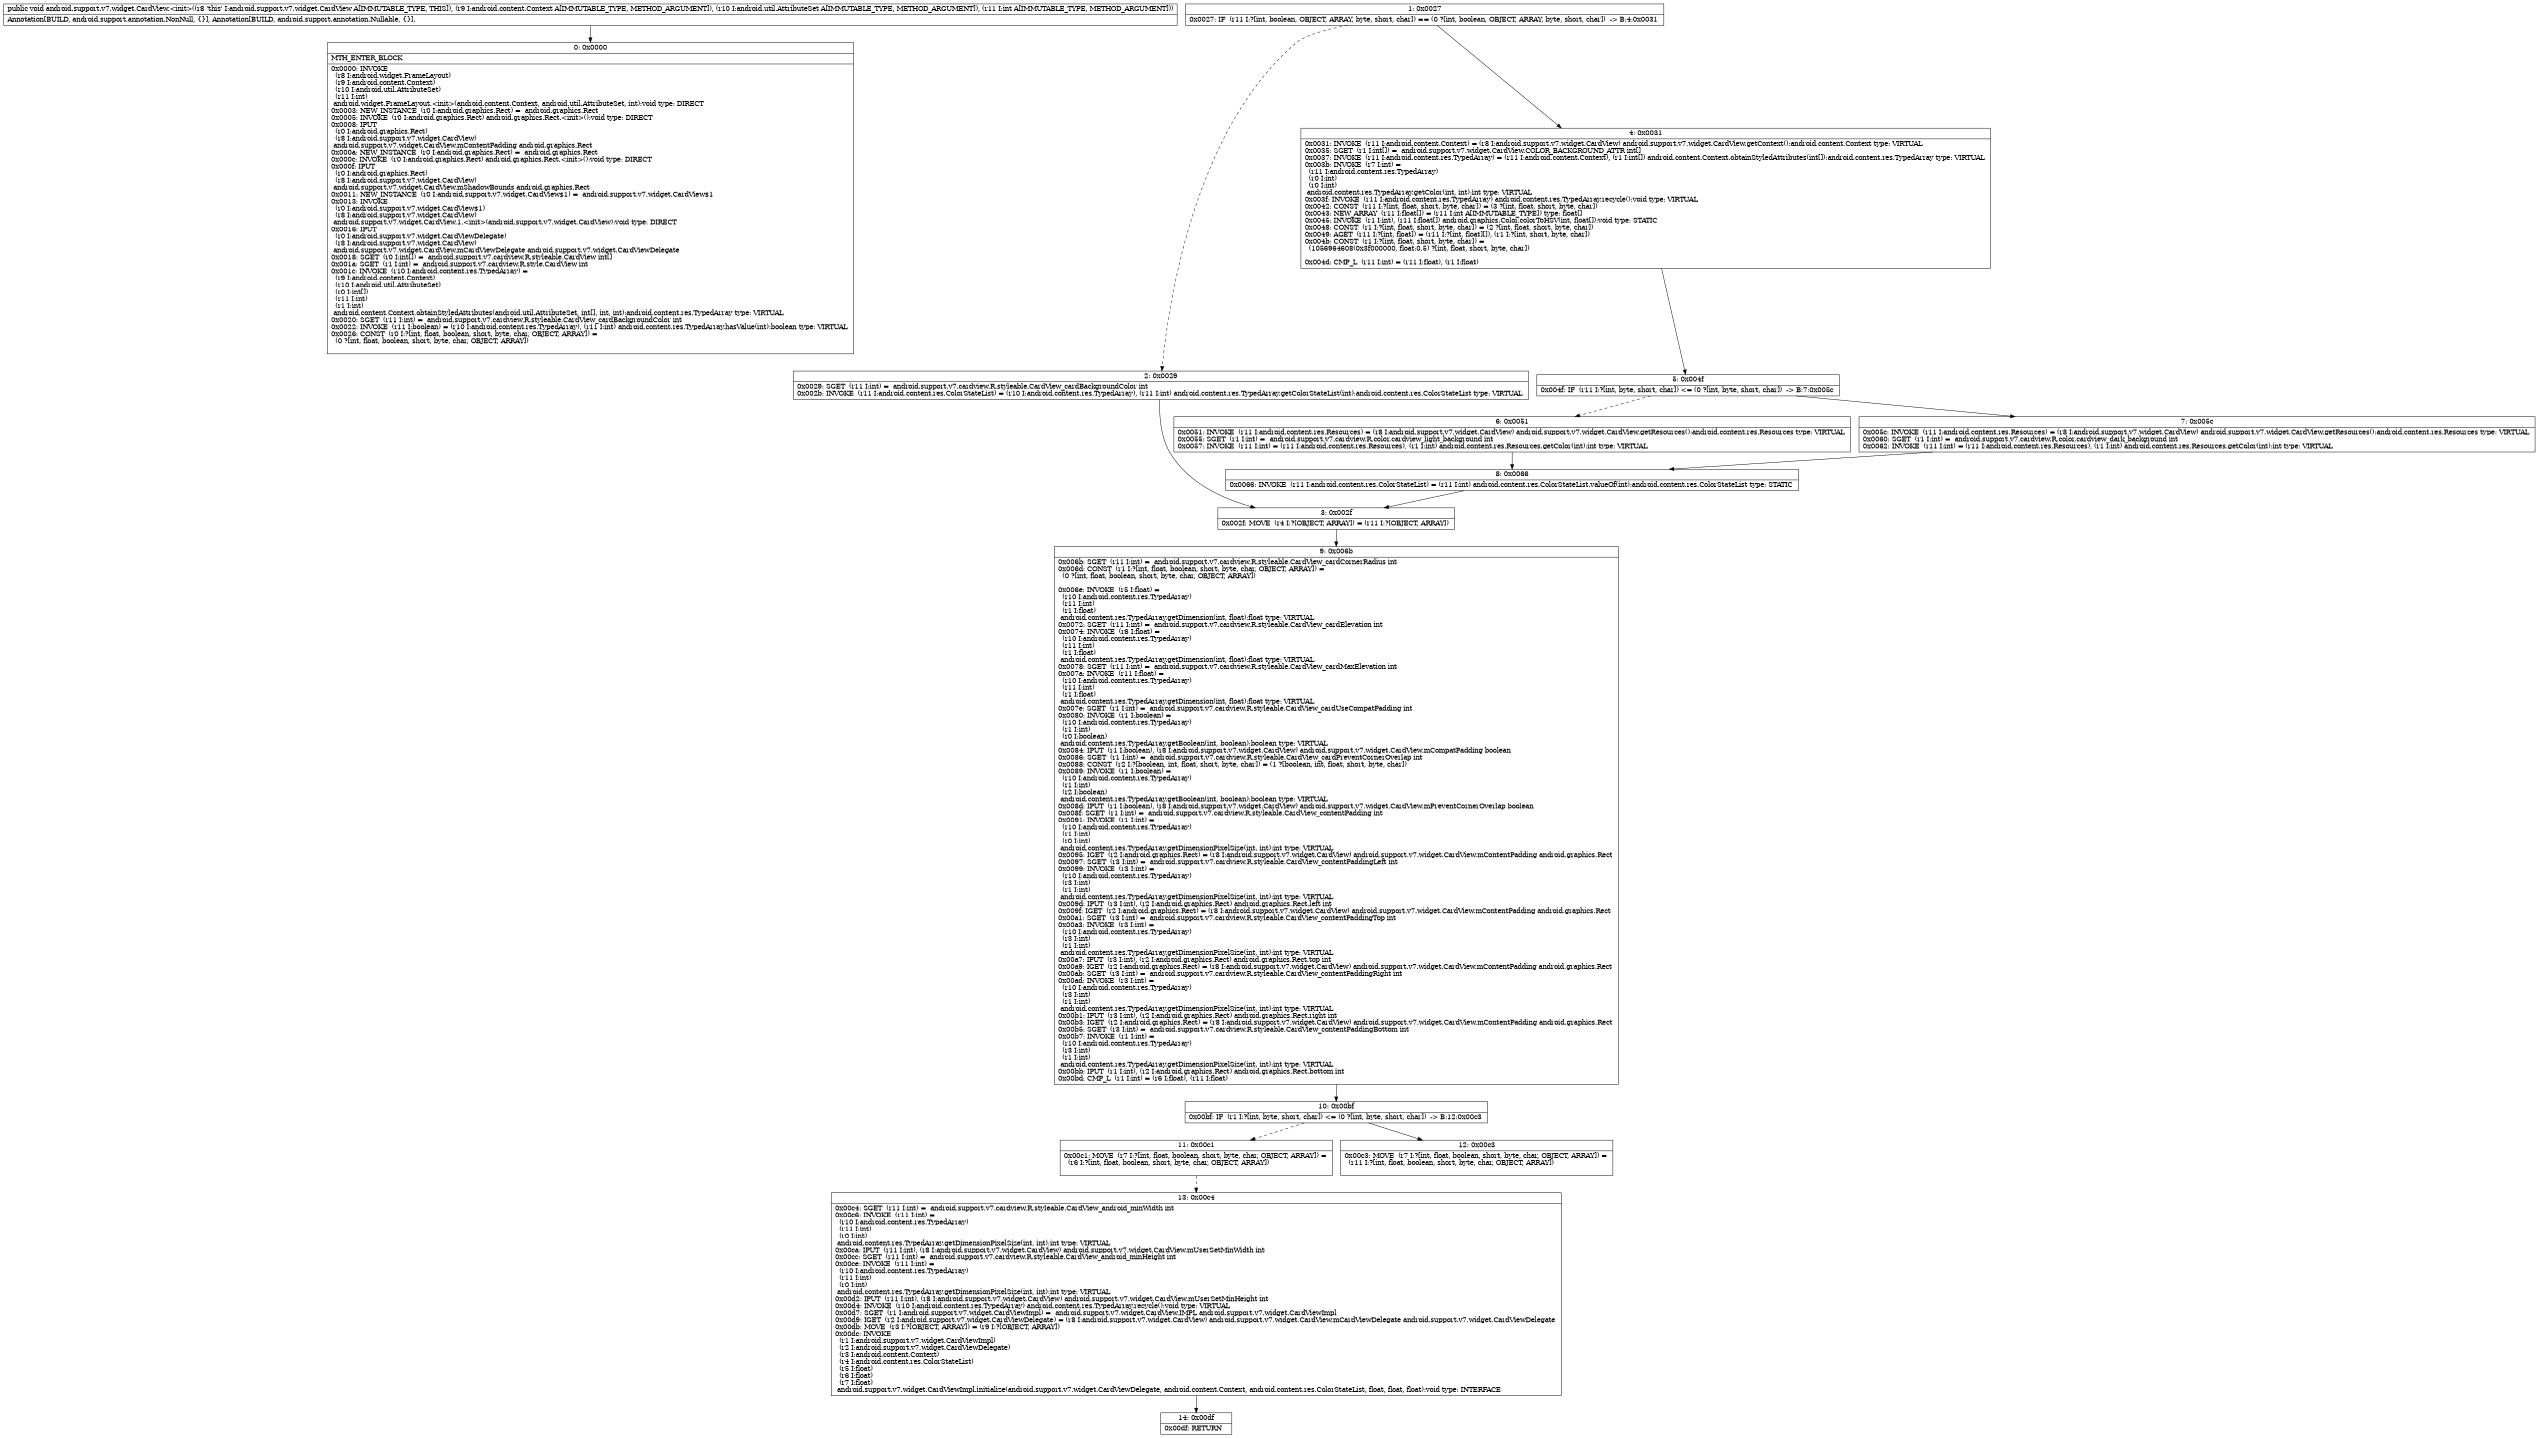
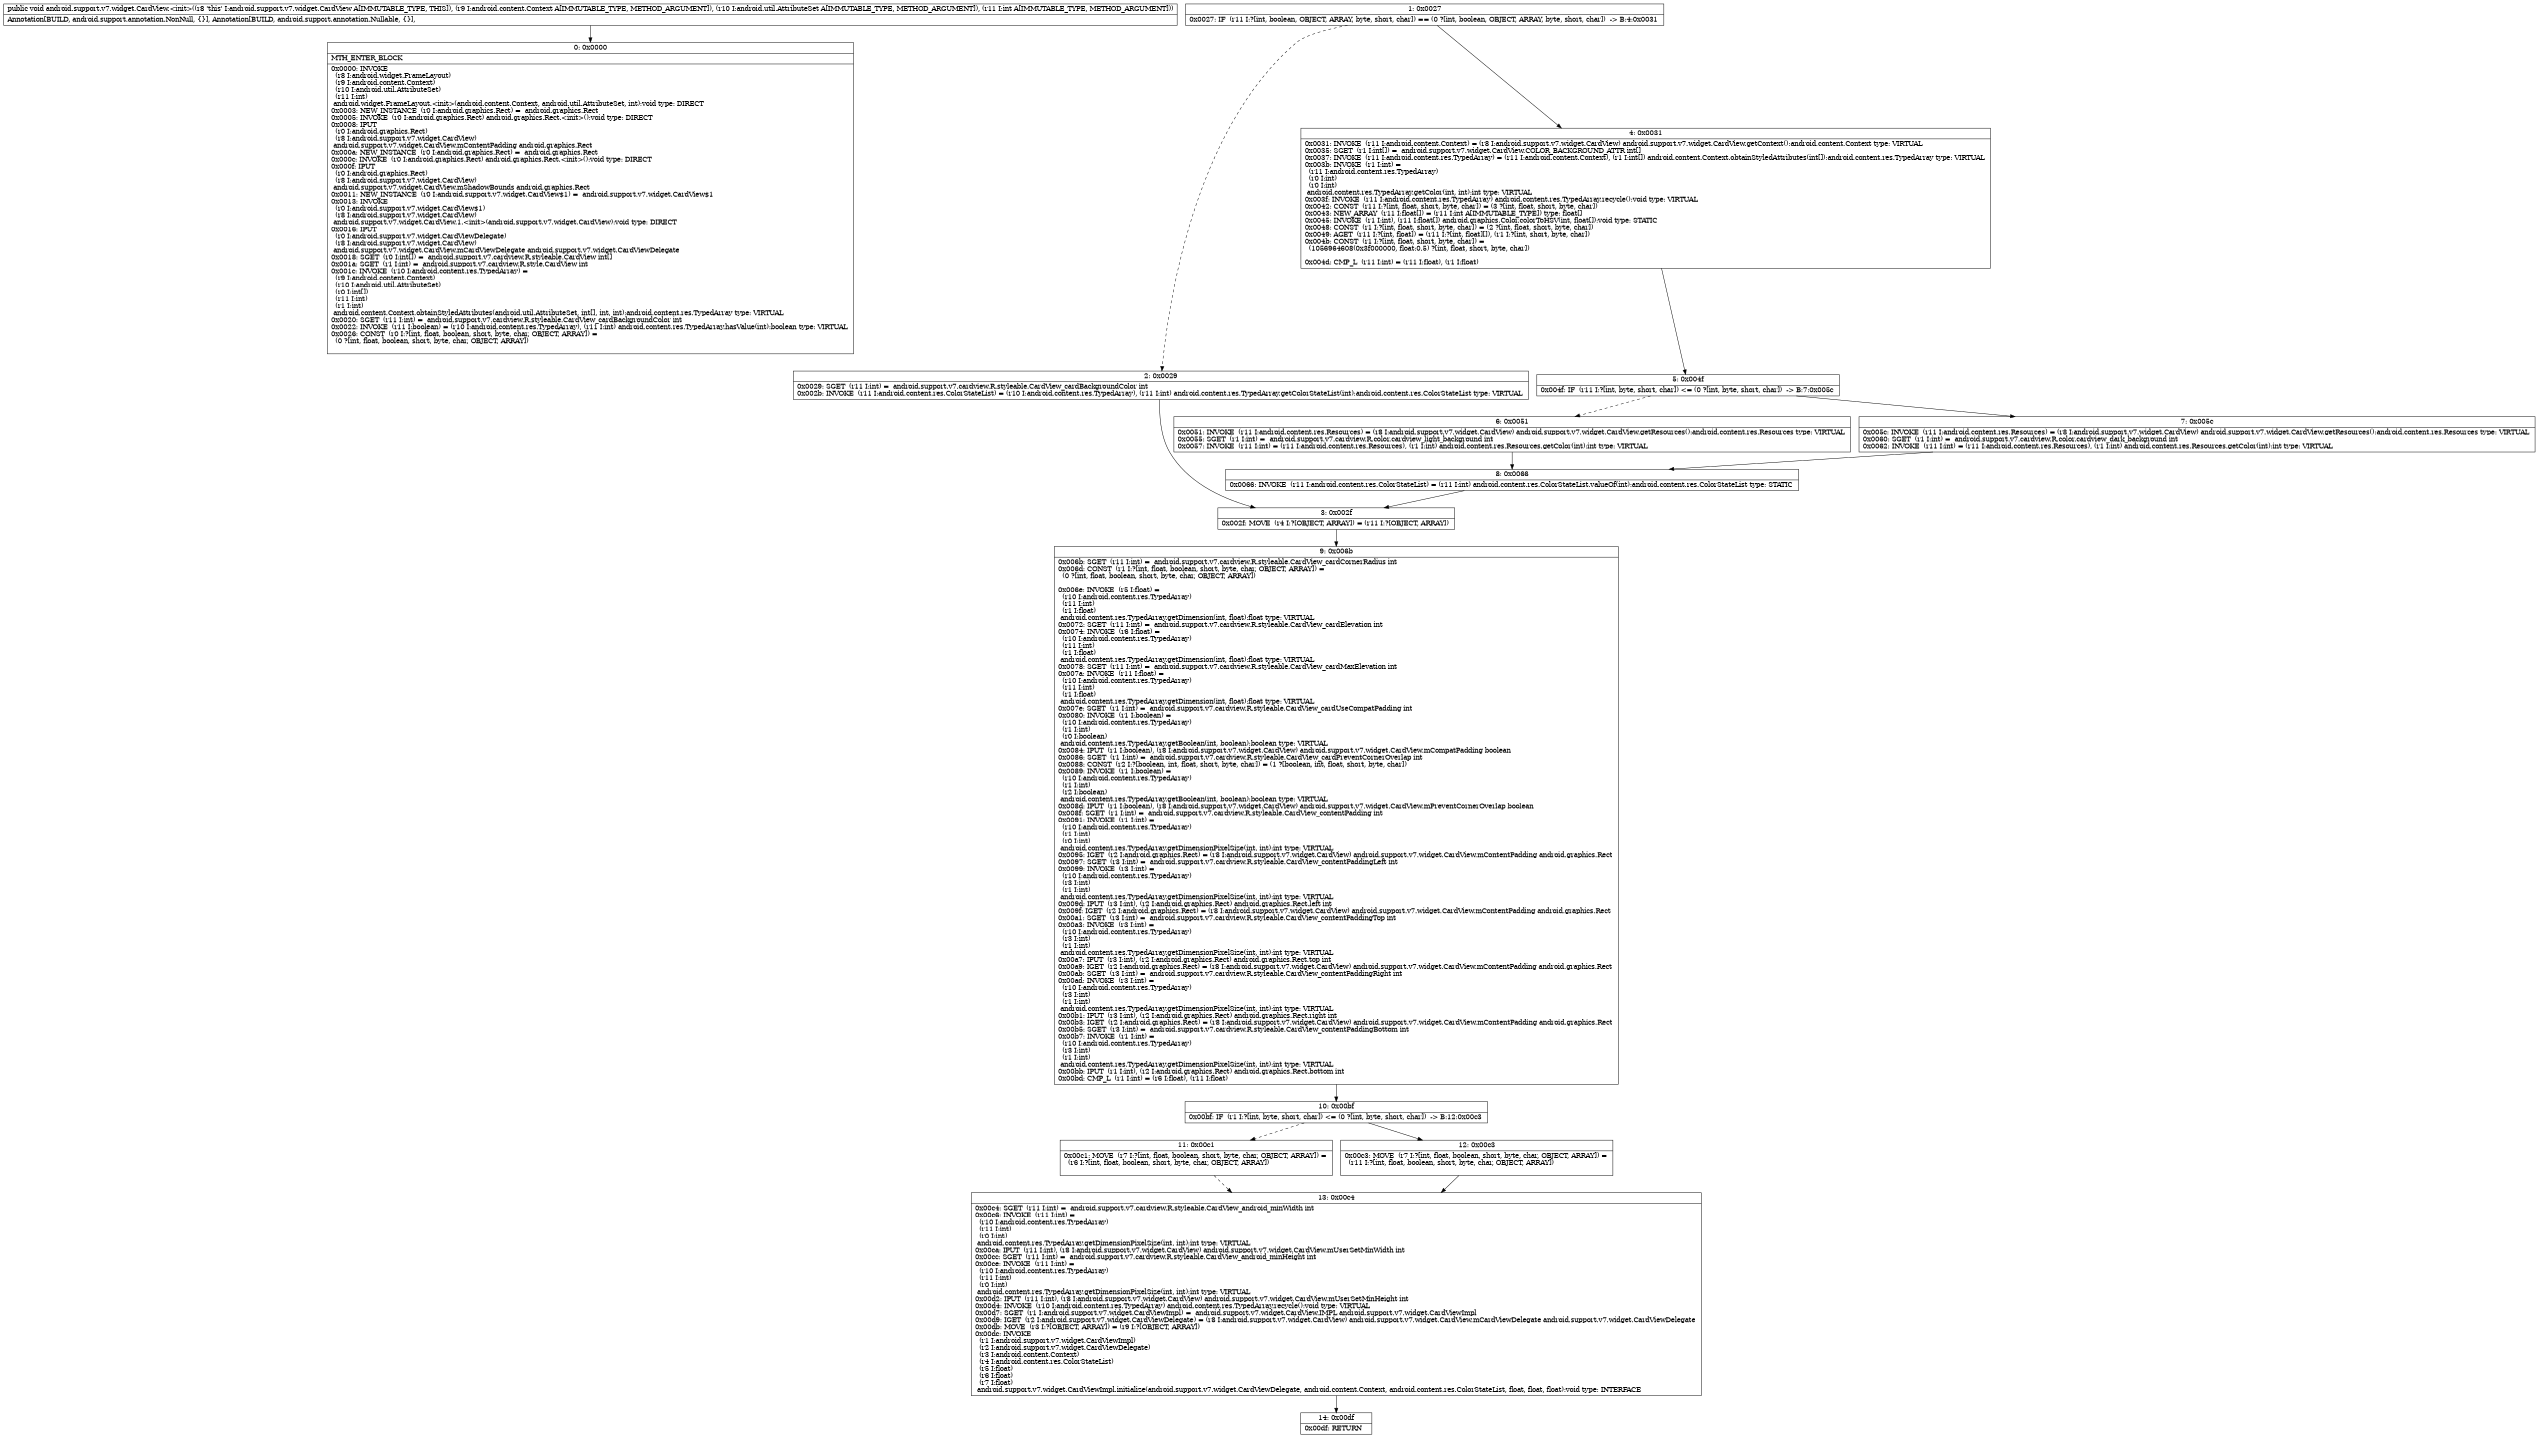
(1354, 165) -> (1354, 165)
none -> (1452, 1182)
